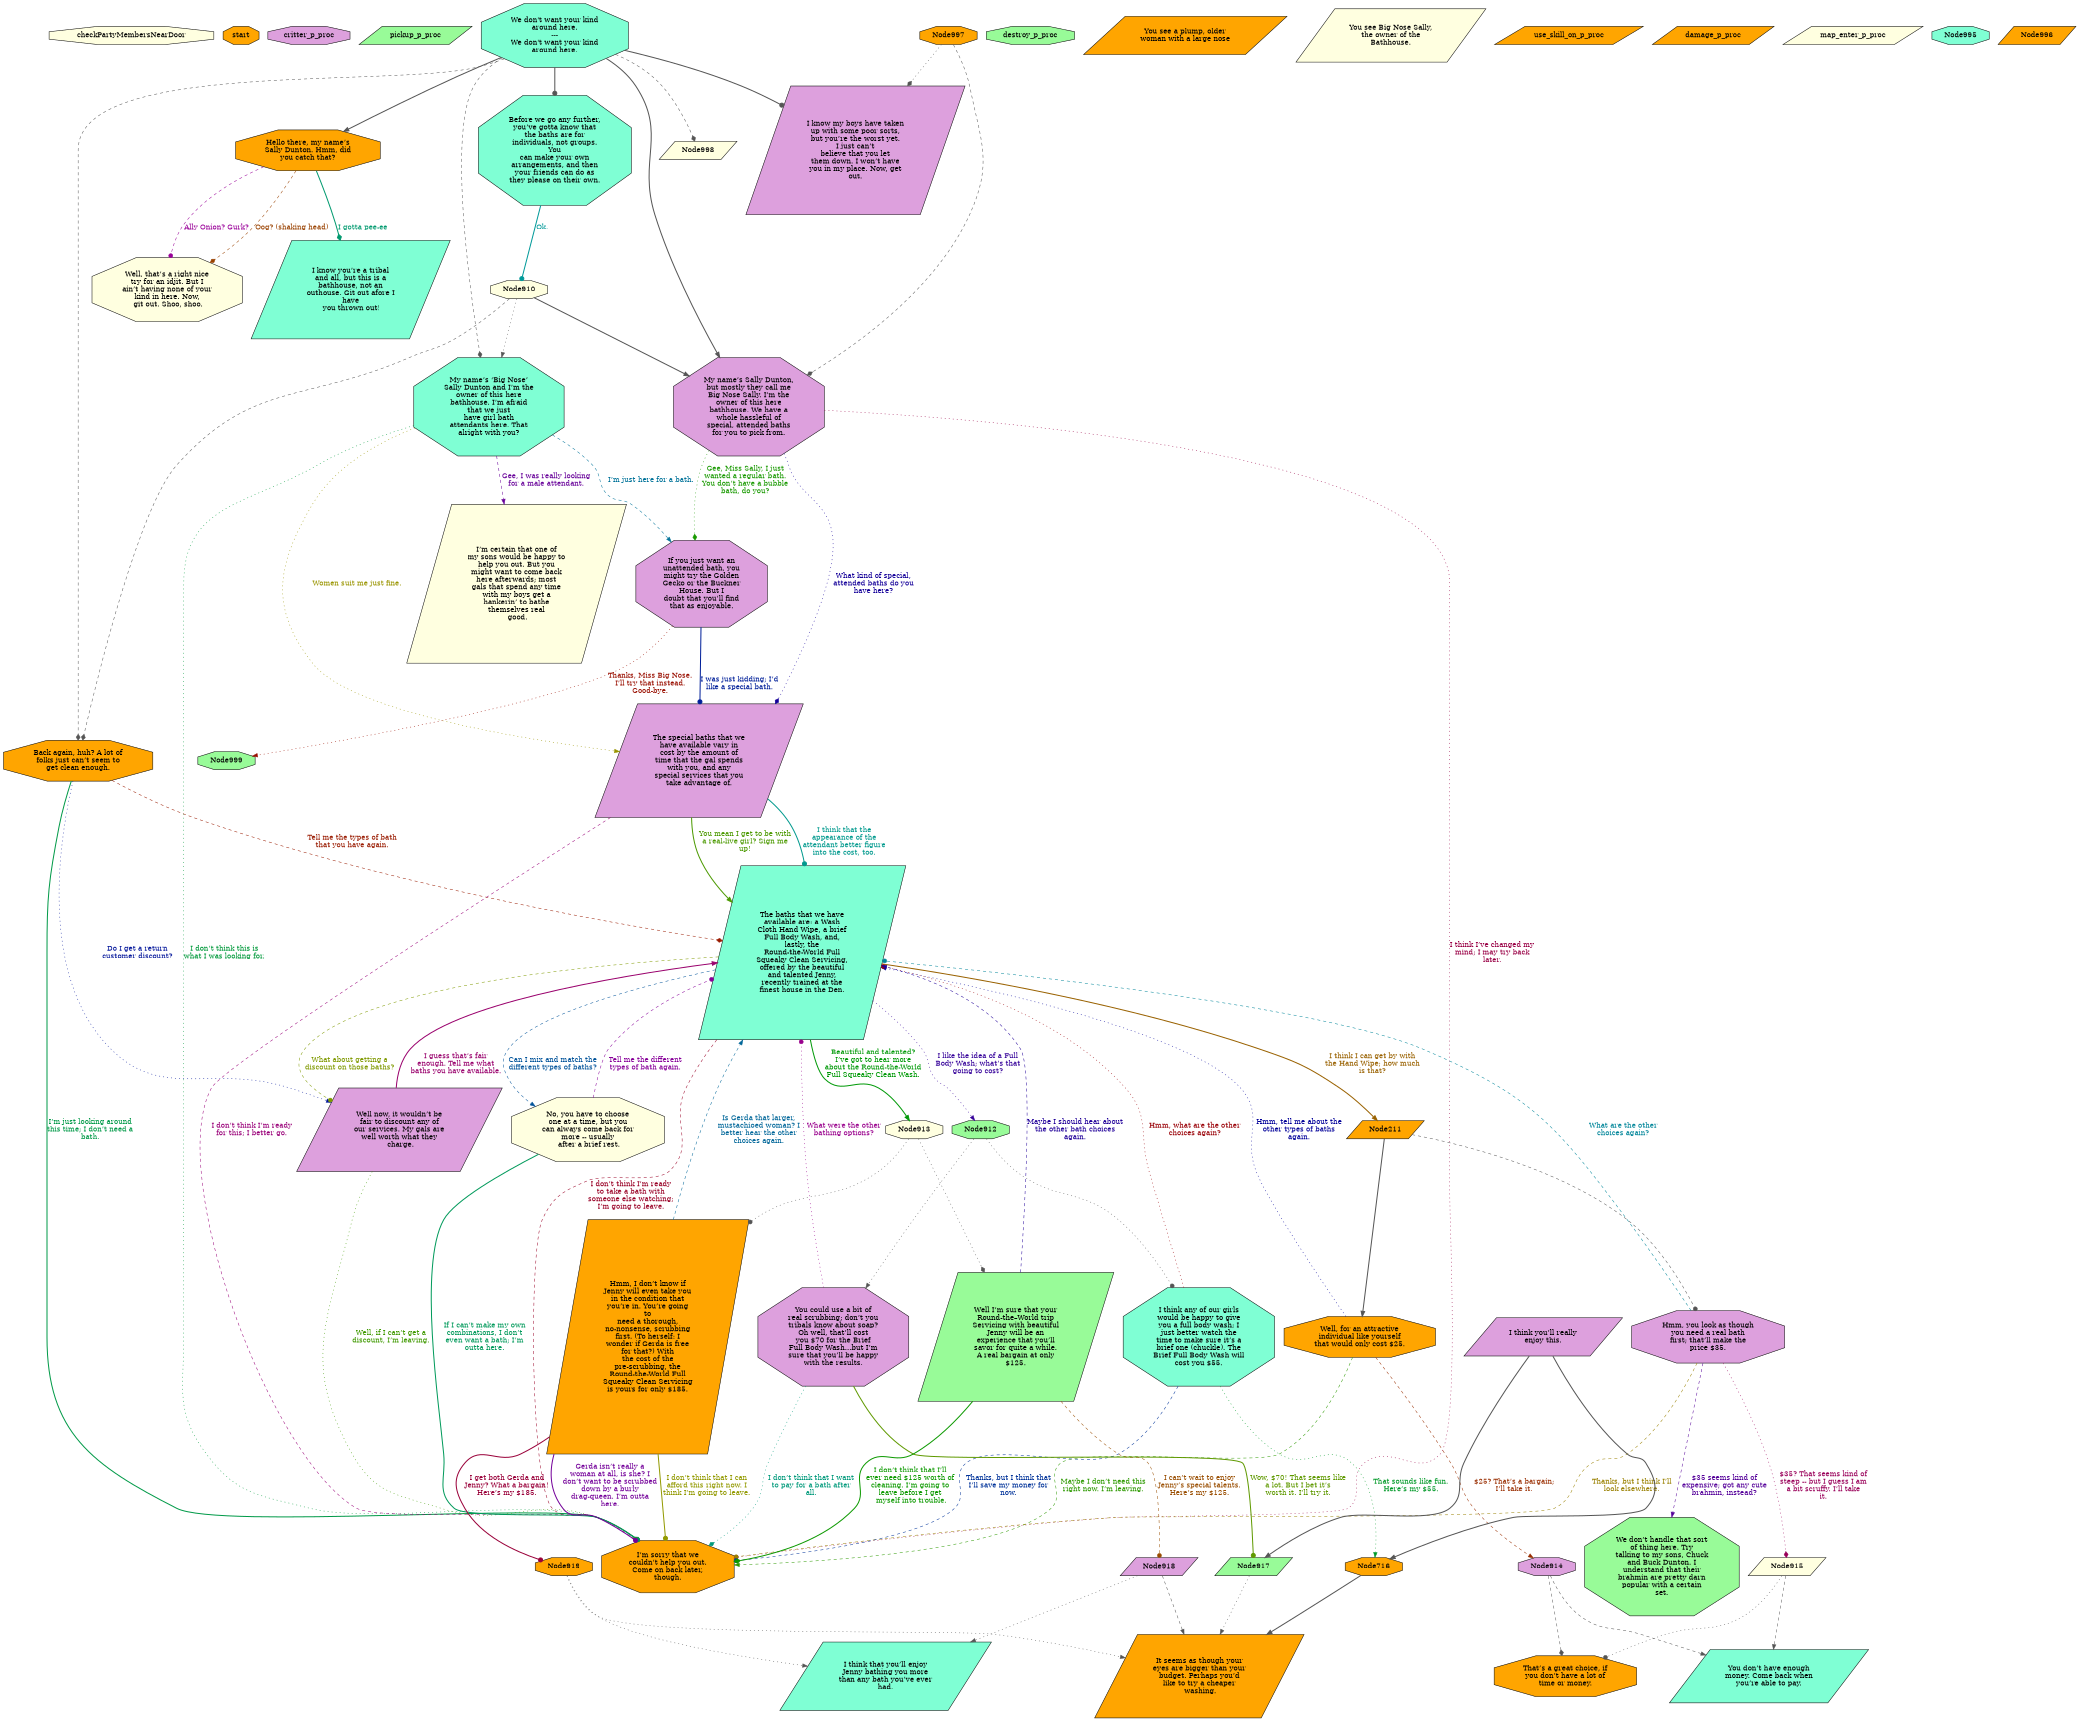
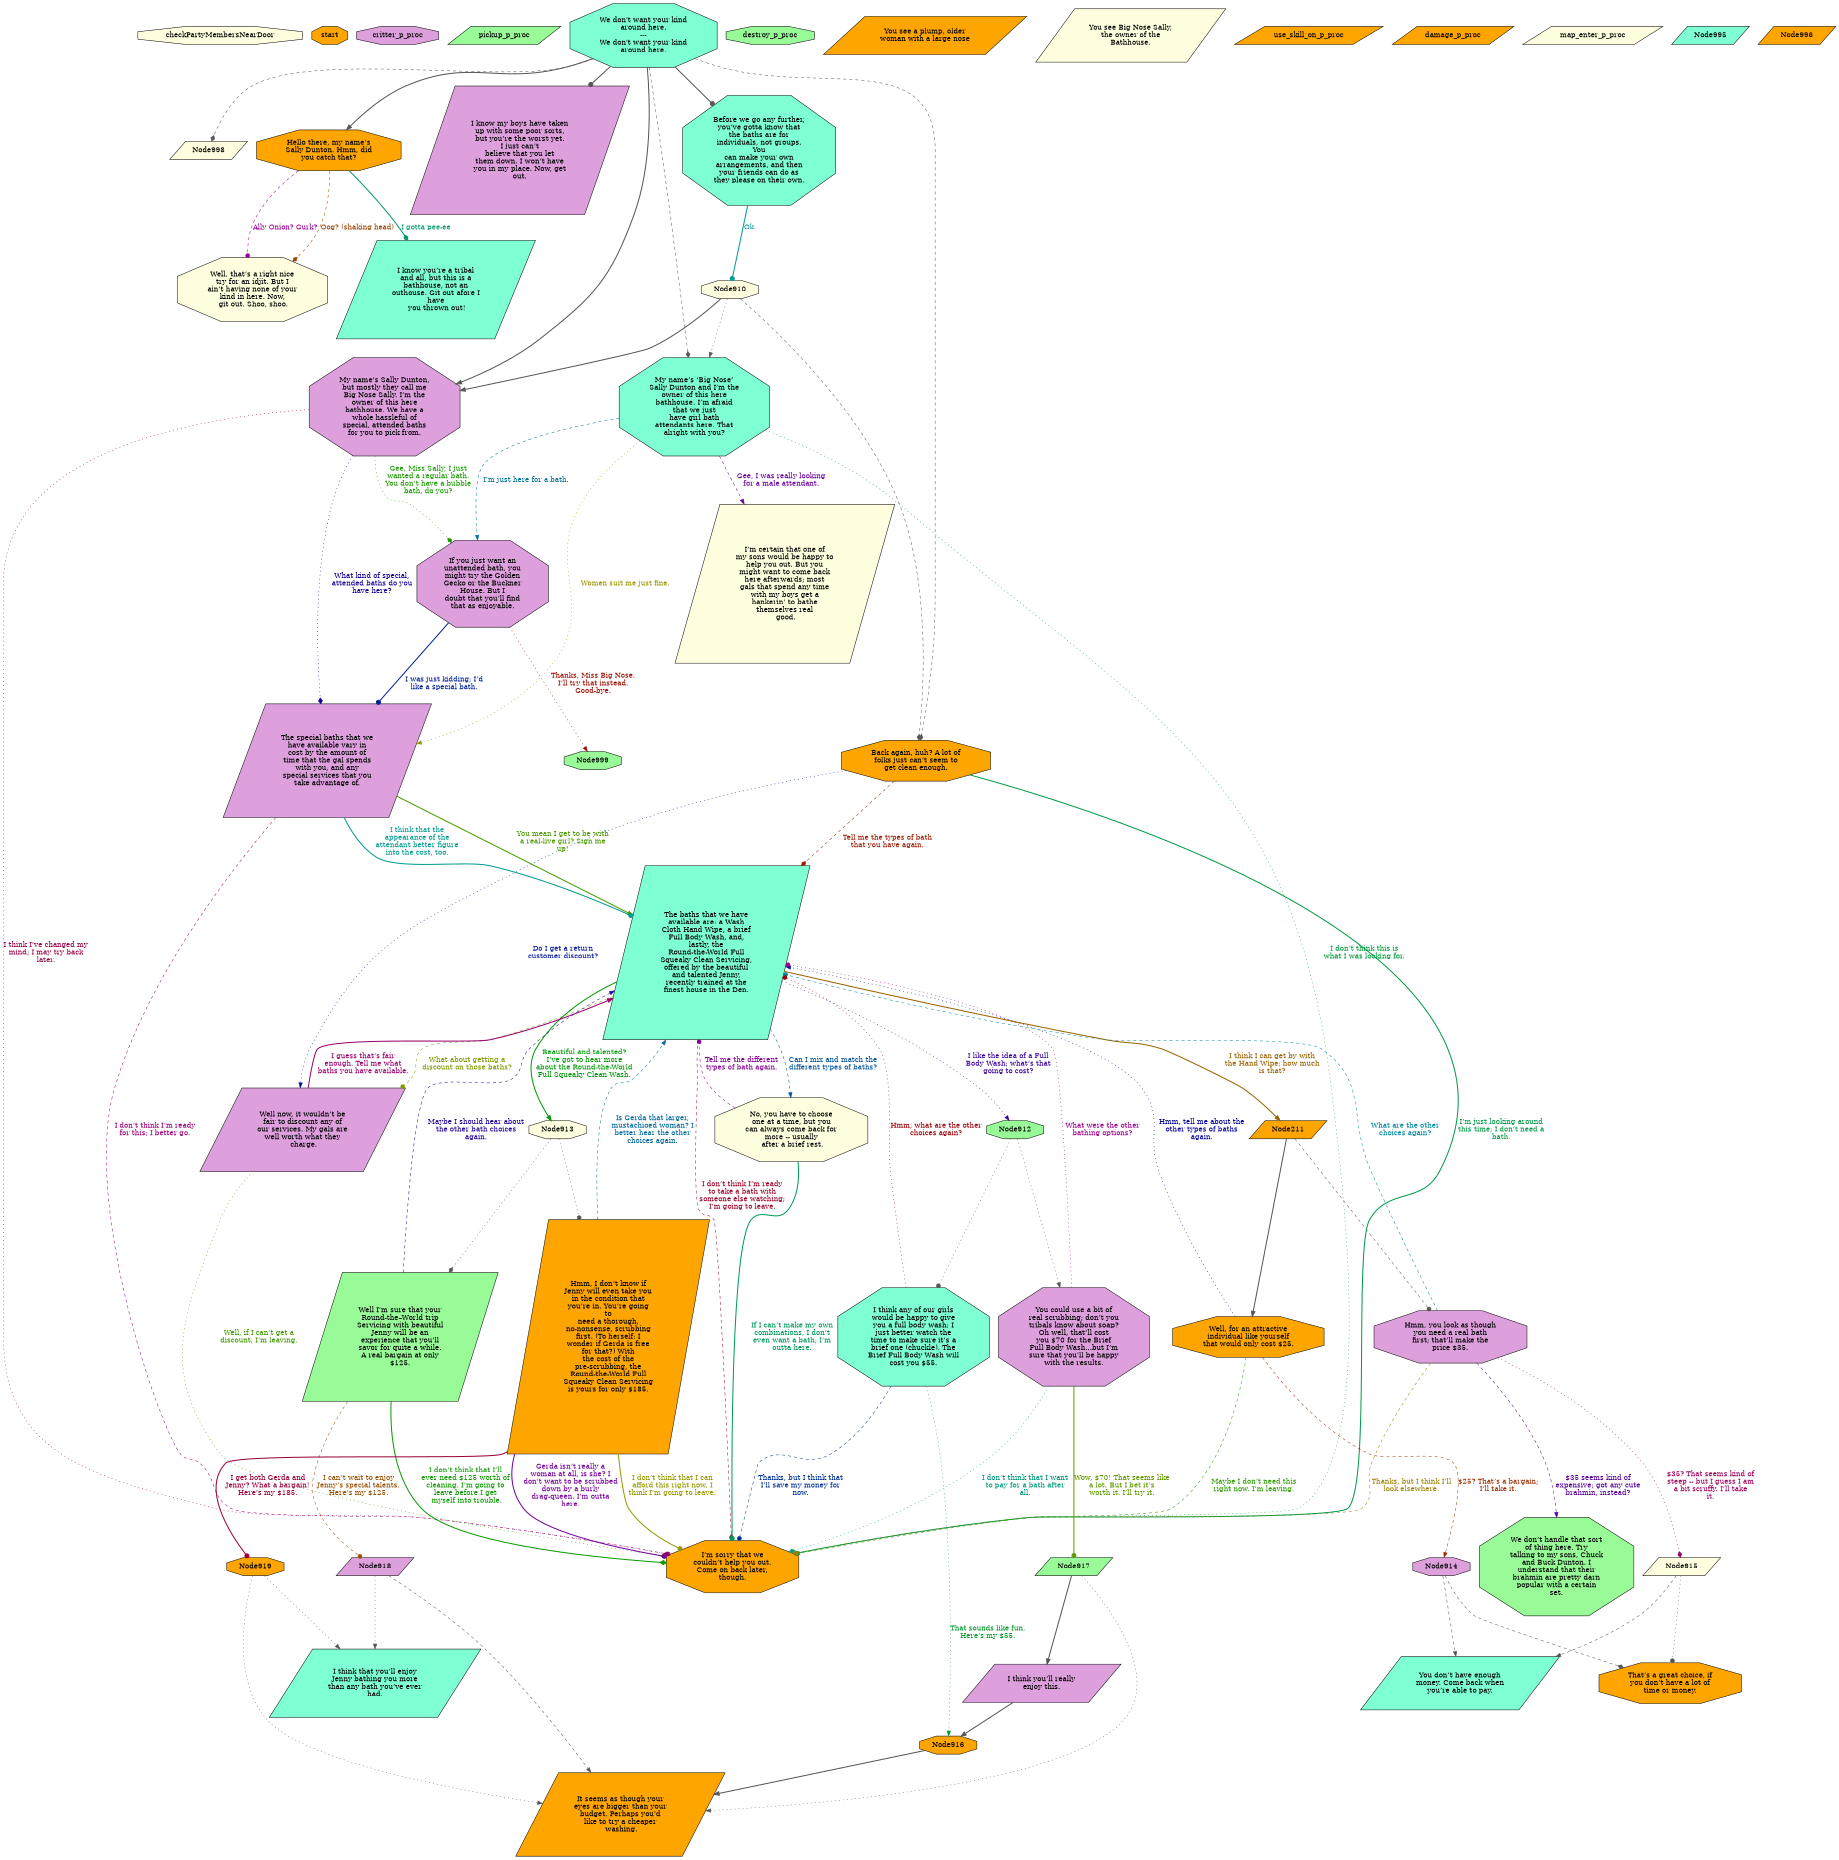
(948, 35) -> none
(1961, 35) -> (1710, 35)
(1450, 1508) -> (1060, 1617)
(1374, 1567) -> (948, 1745)
